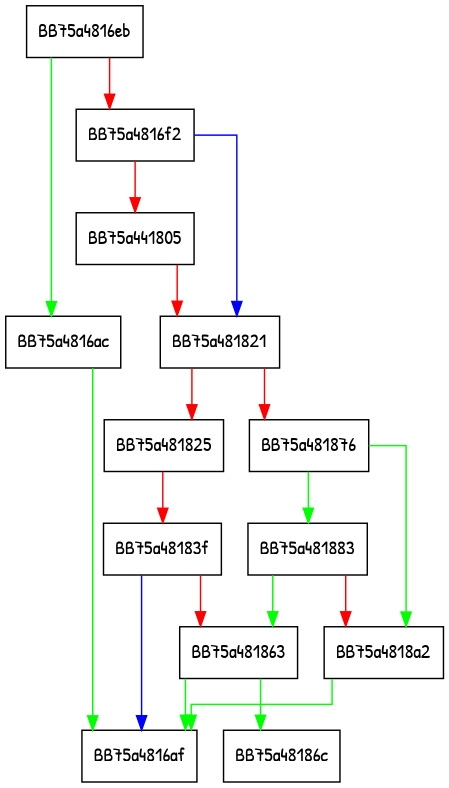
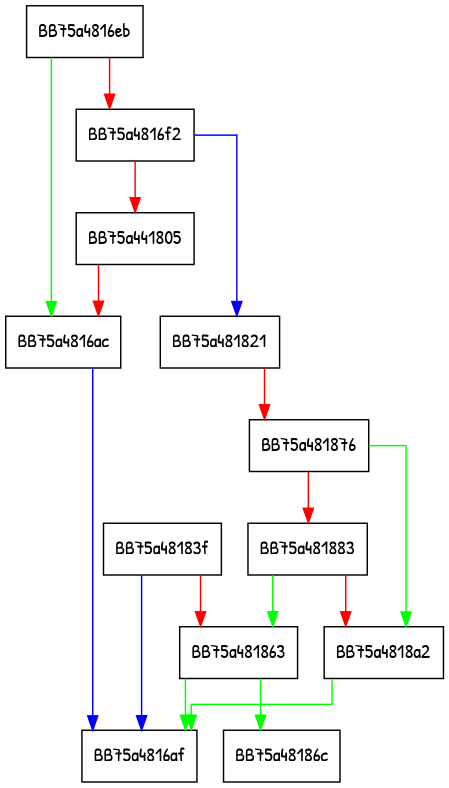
(177, 283) -> (98, 283)
(164, 446) -> none
(308, 490) -> (308, 490)
(93, 542) -> (93, 542)
